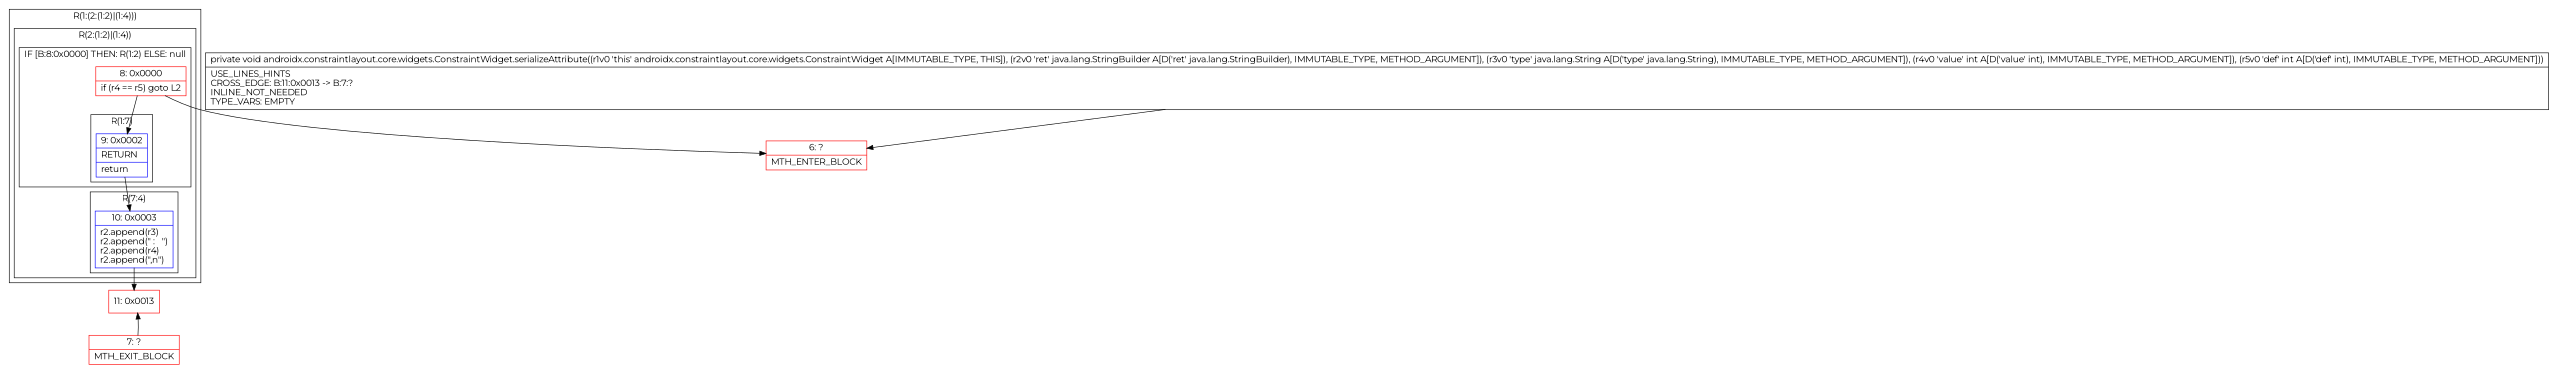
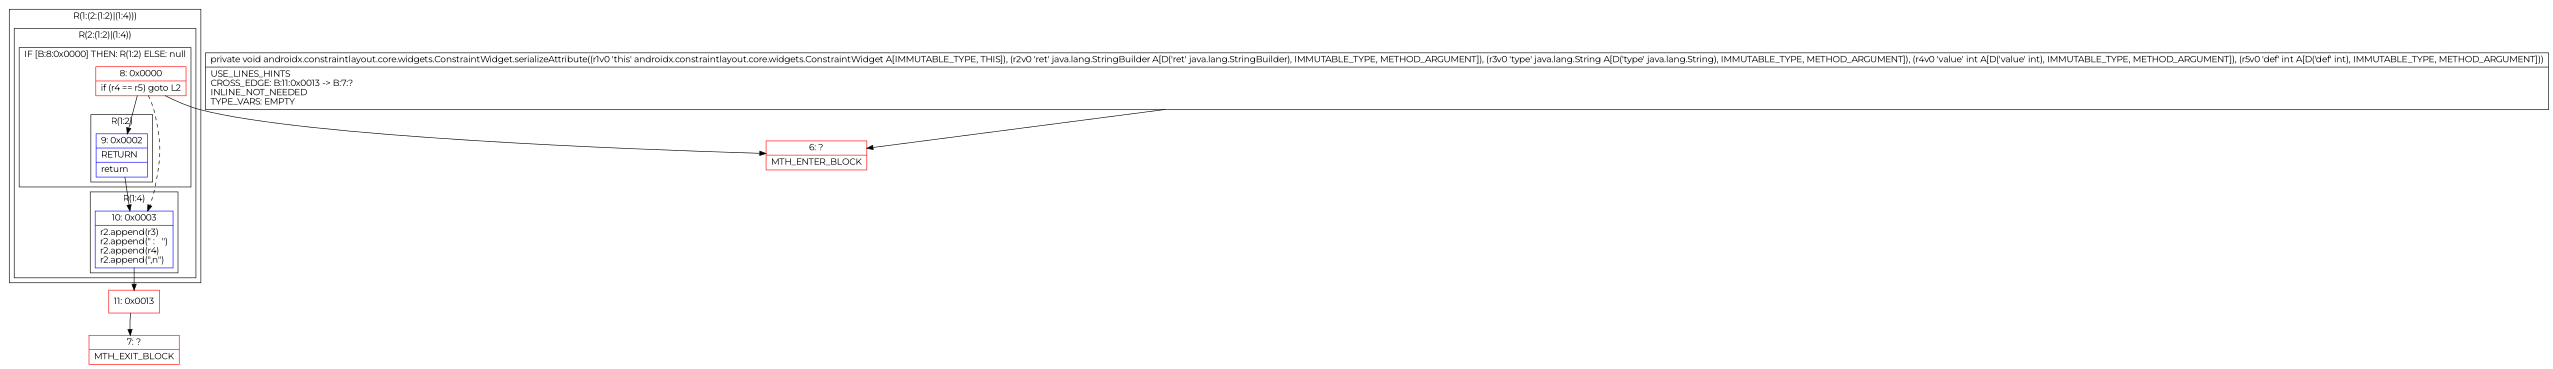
(122, 122) -> (122, 122)
none -> (160, 150)
(134, 199) -> (134, 199)
(138, 327) -> (130, 321)
